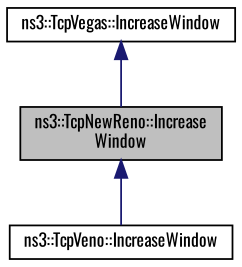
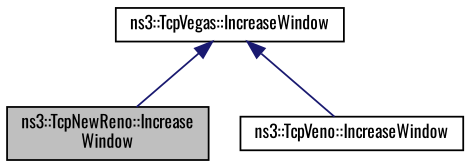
(121, 202) -> (298, 85)
